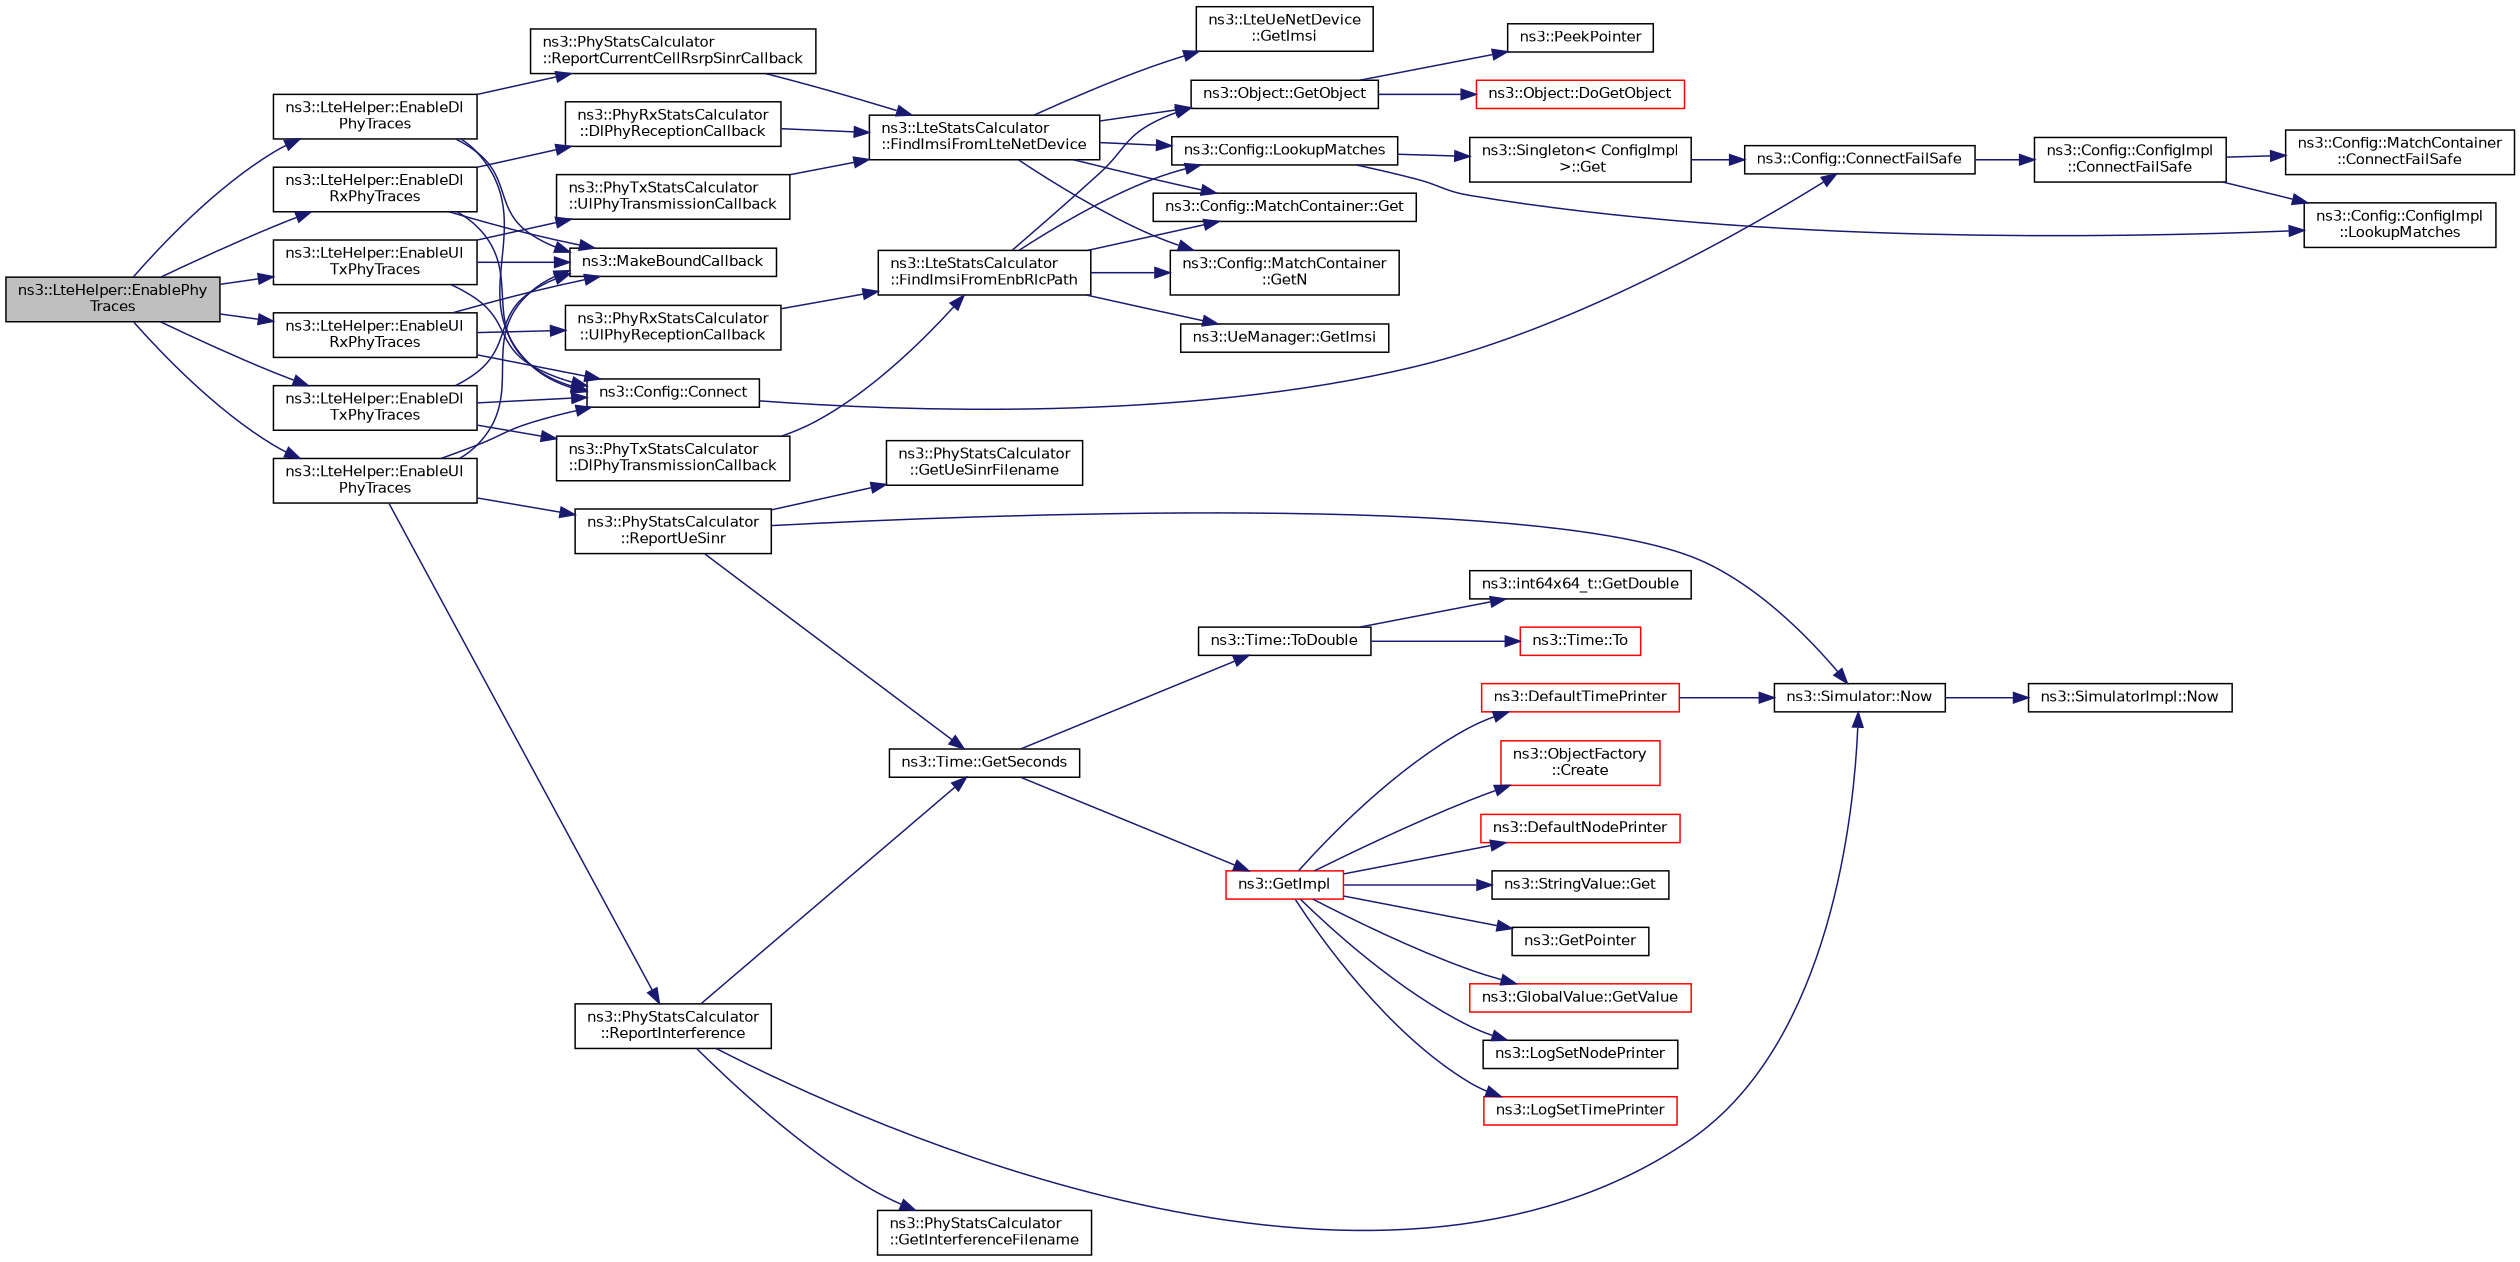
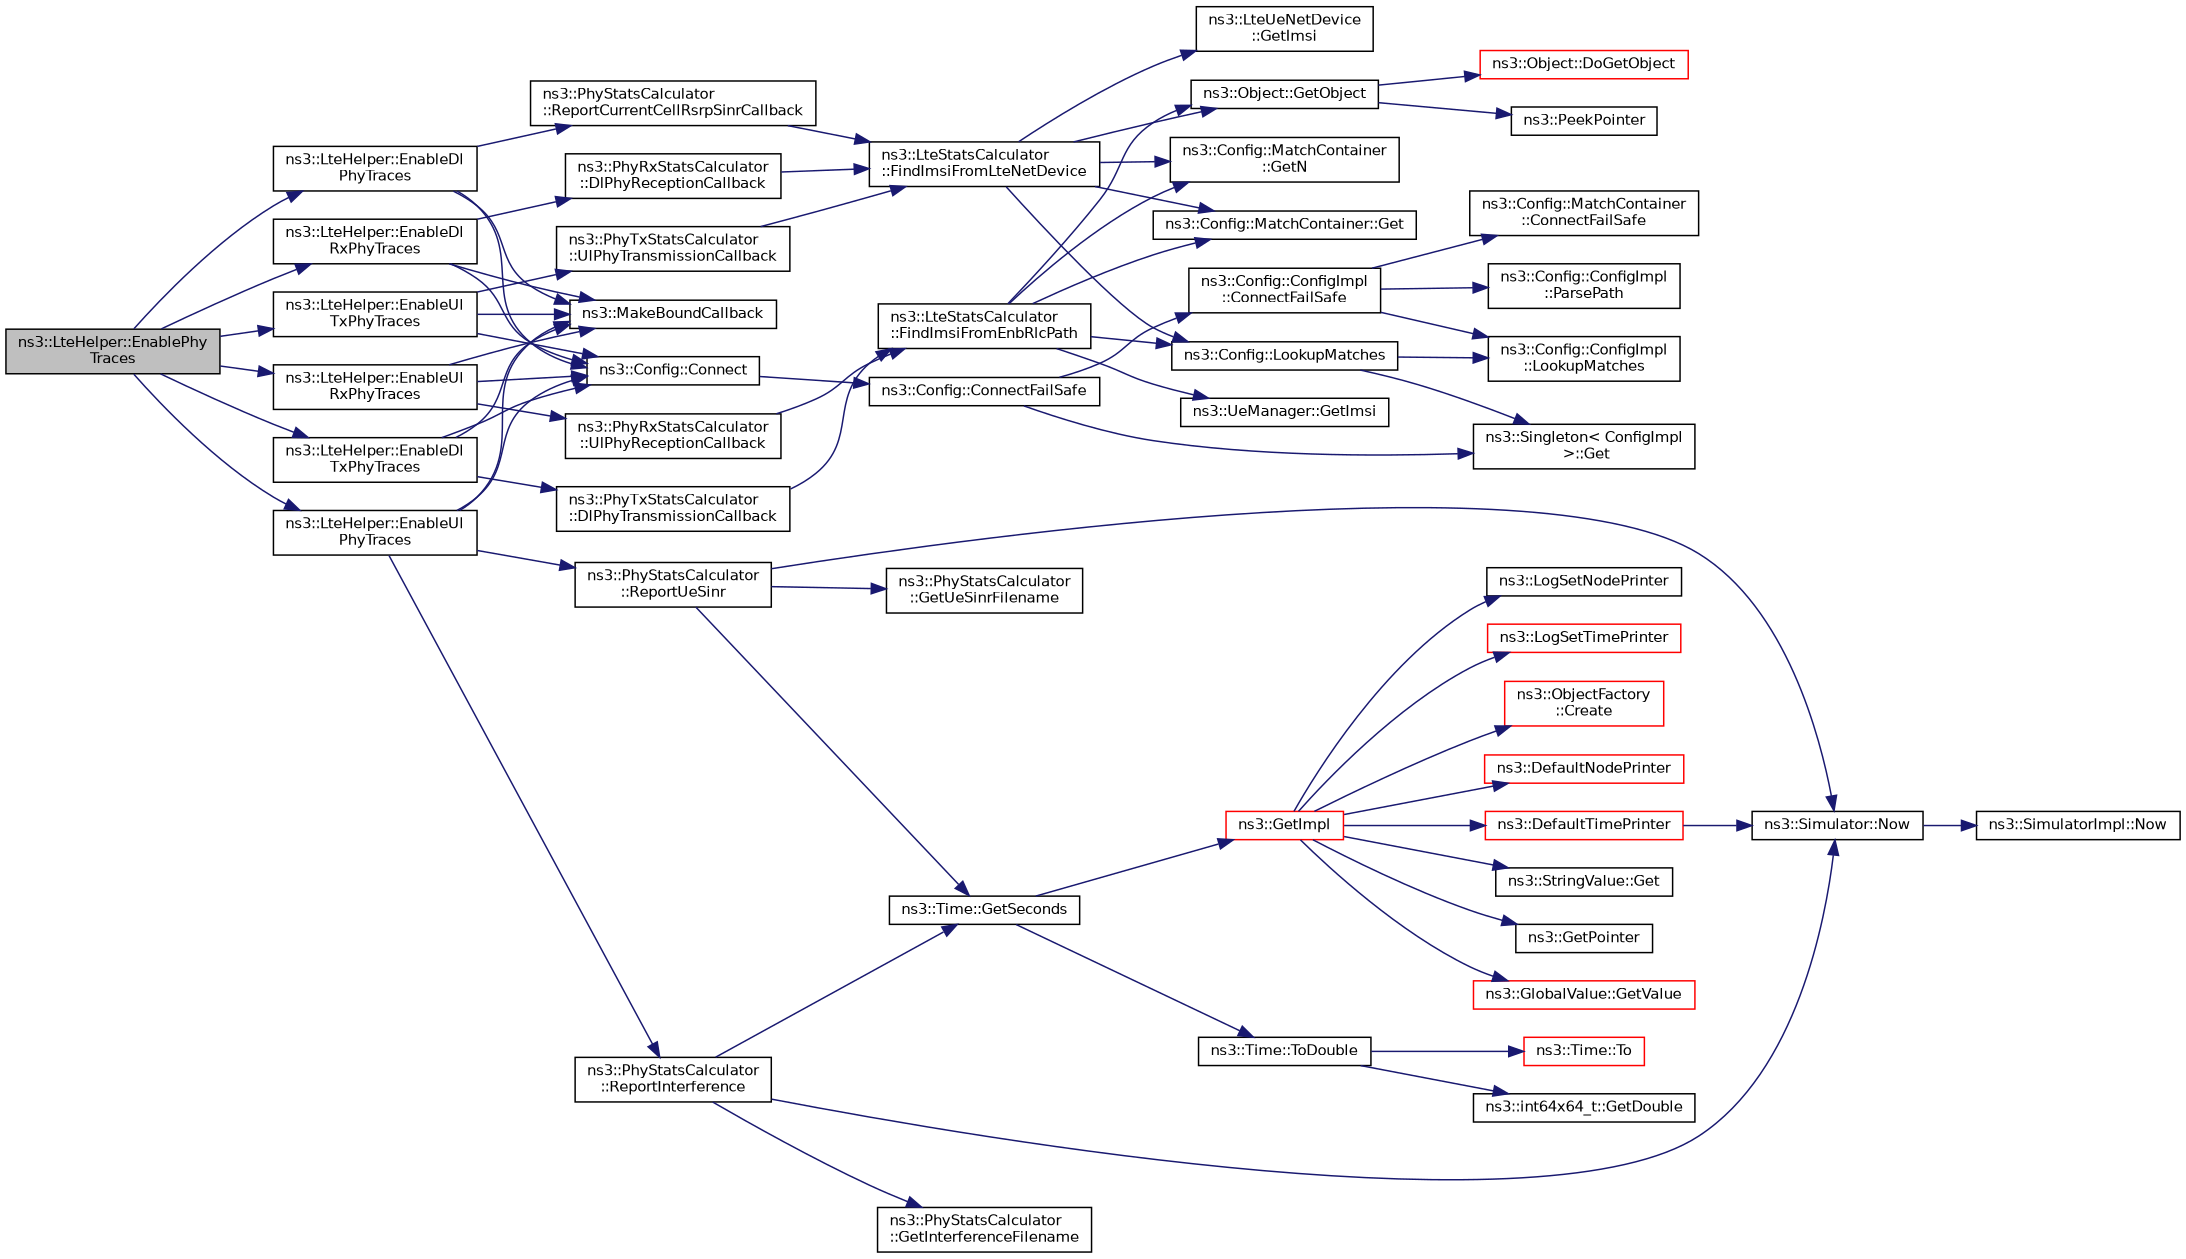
(1710, 160) -> (1238, 450)
none -> (1584, 286)
